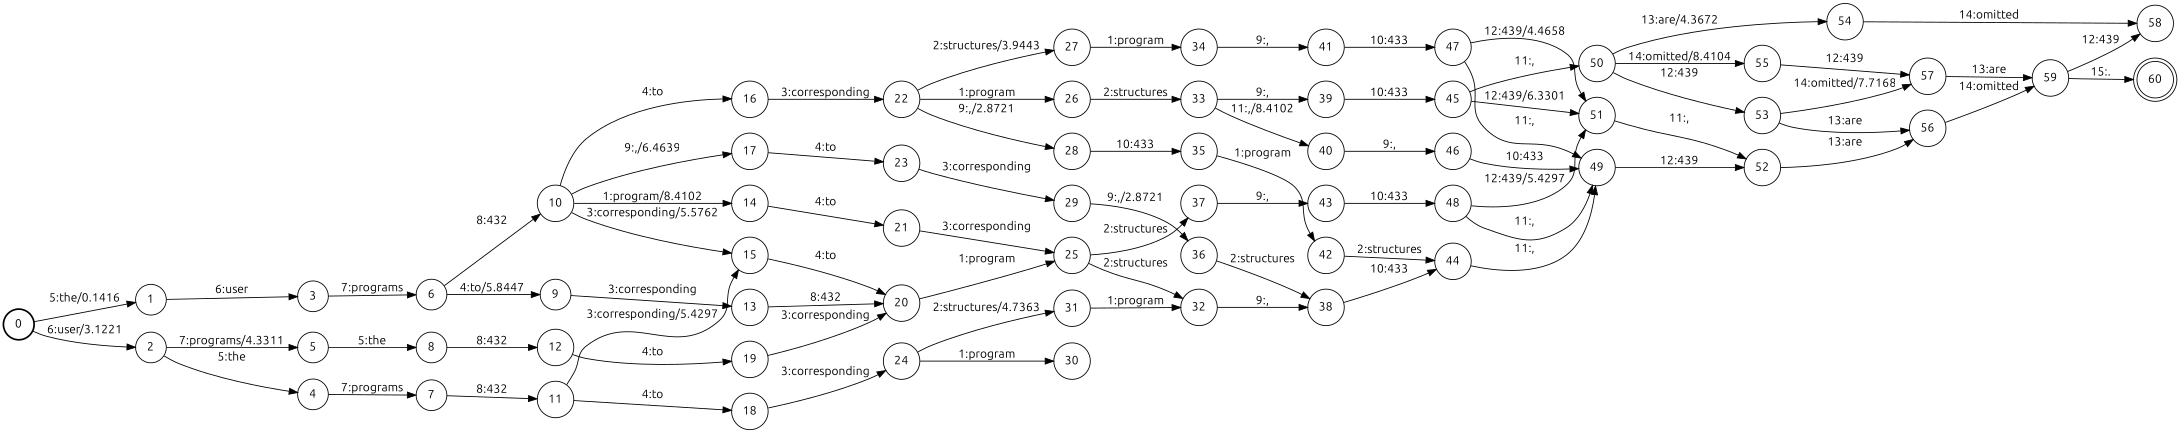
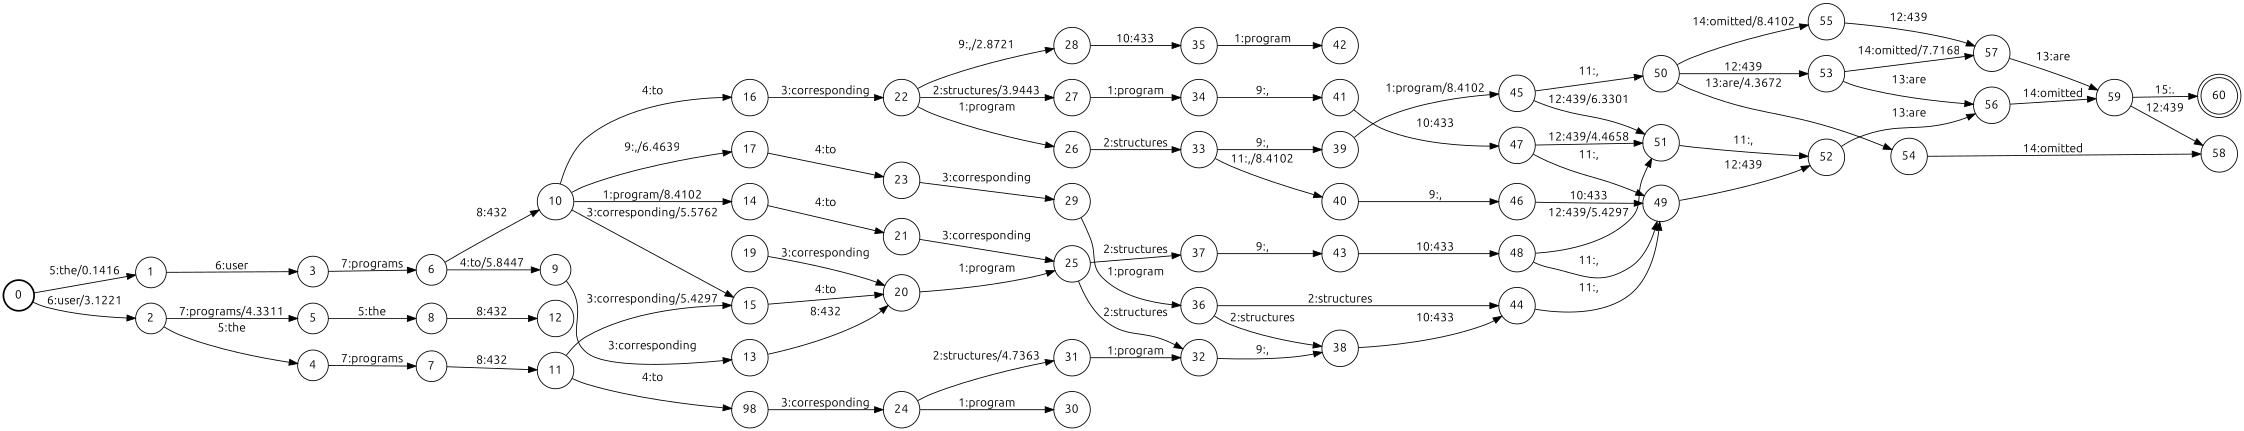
(1680, 57) -> (1744, 22)
(1390, 93) -> (1436, 89)
(1136, 198) -> (1136, 272)
(1385, 258) -> (1354, 306)
(647, 364) -> none
(750, 411) -> (750, 410)
